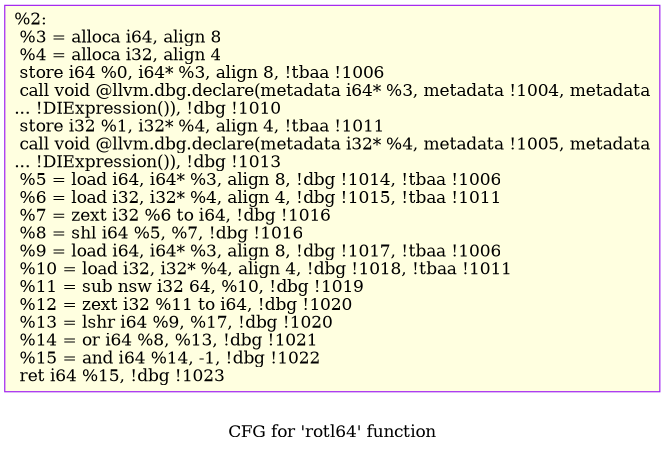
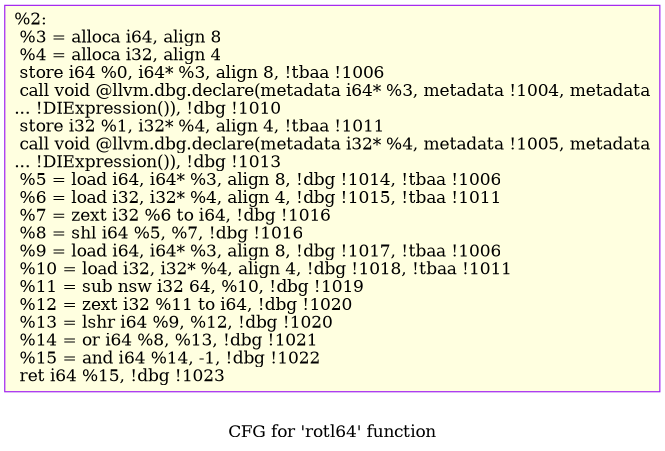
(174, 323) -> (174, 323)
